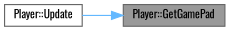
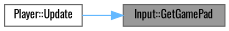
(174, 15) -> (174, 15)
